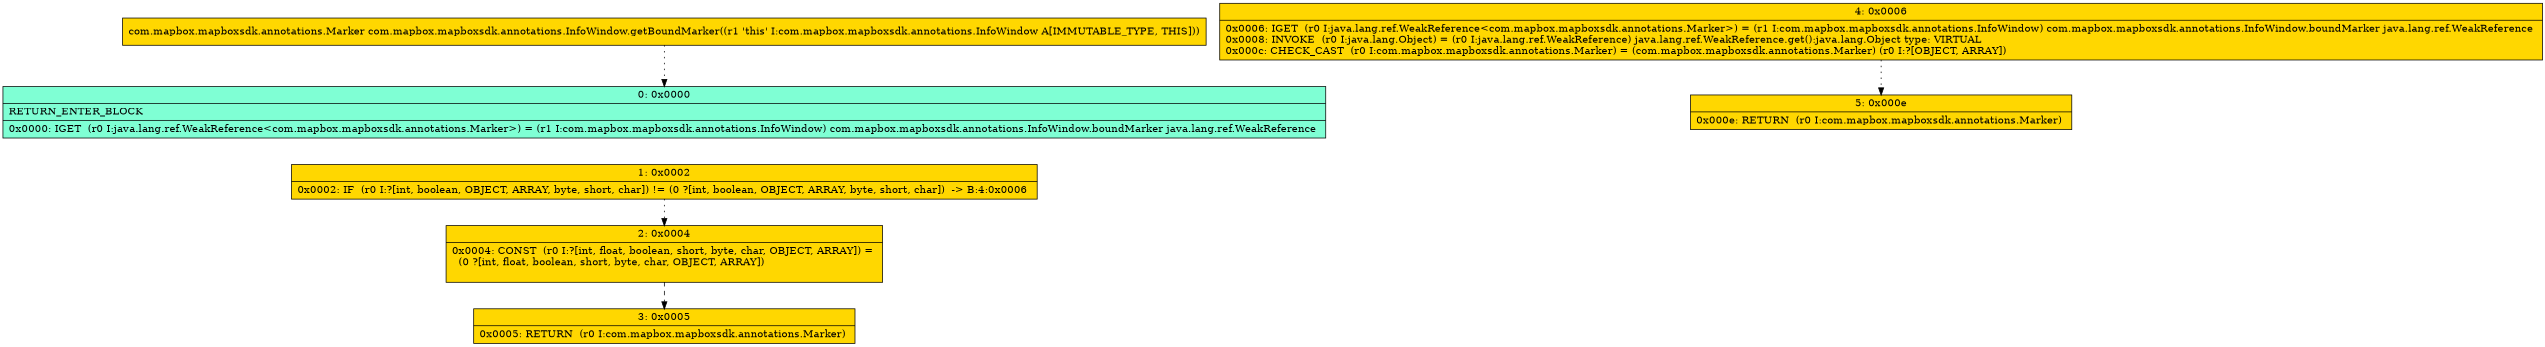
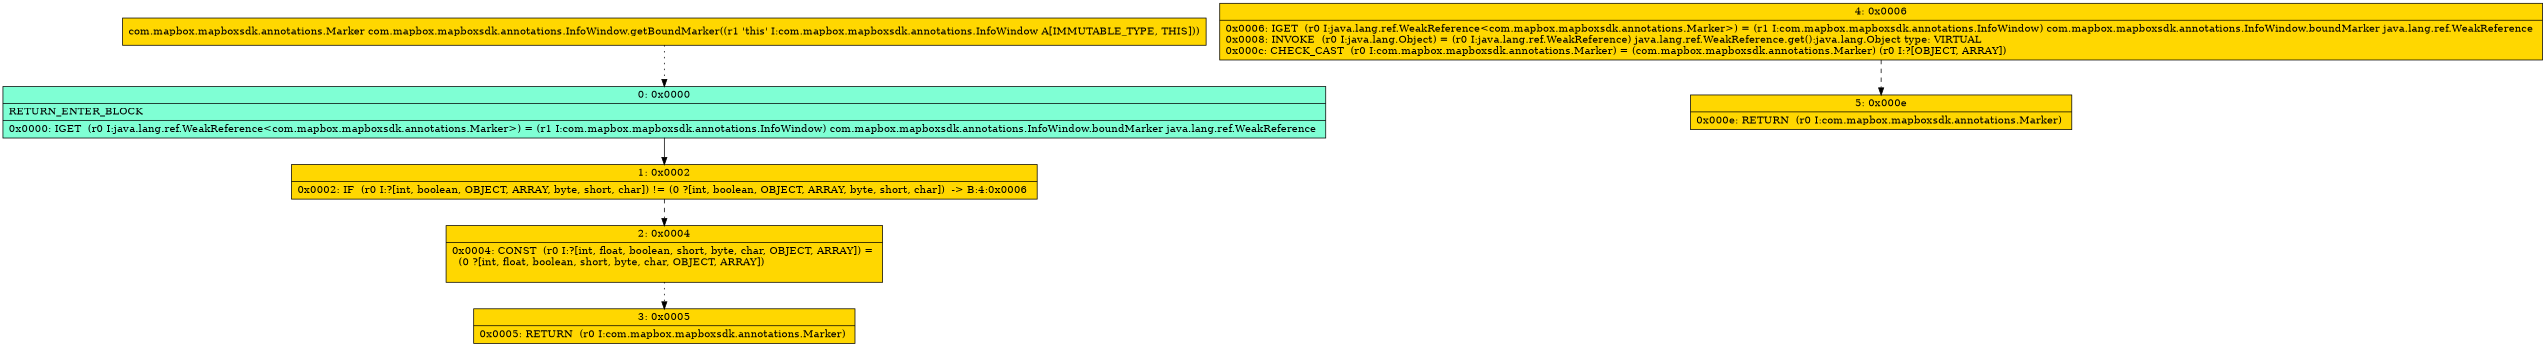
(1881, 74) -> (1881, 74)
none -> (664, 148)
(664, 209) -> (664, 209)
(664, 292) -> (664, 292)
